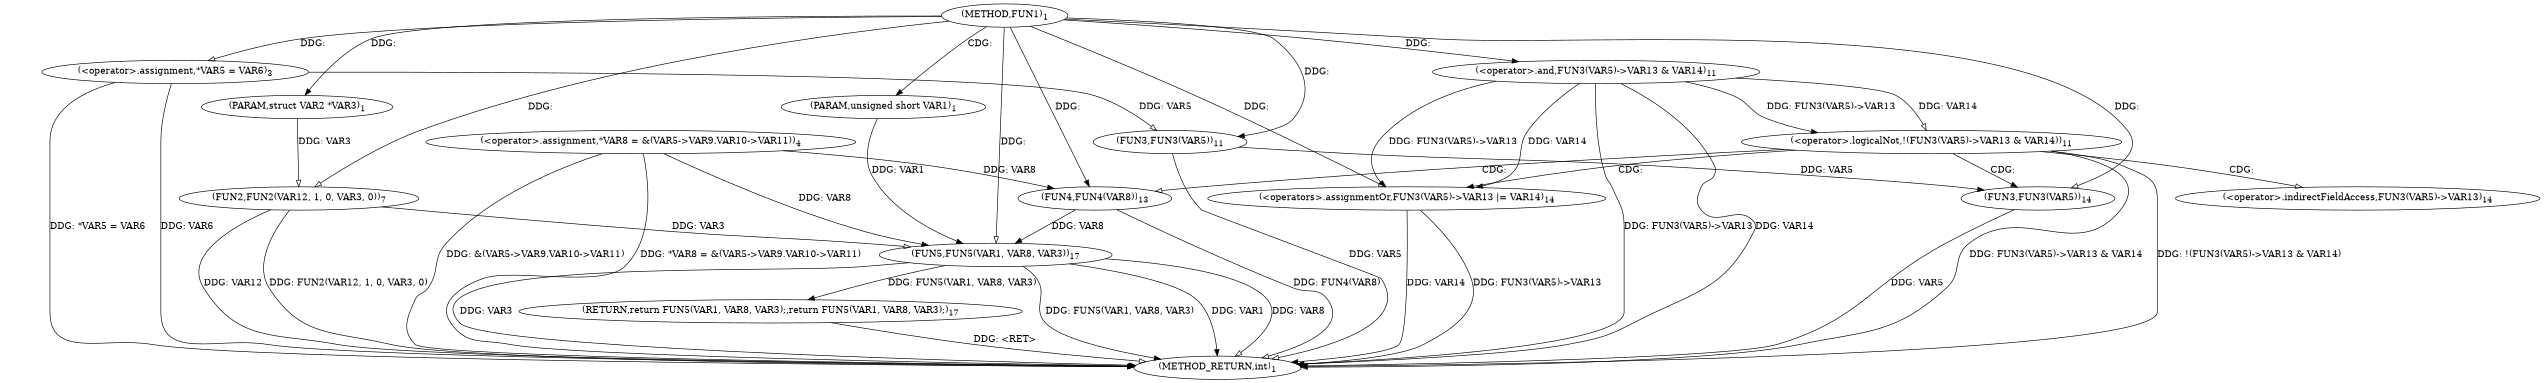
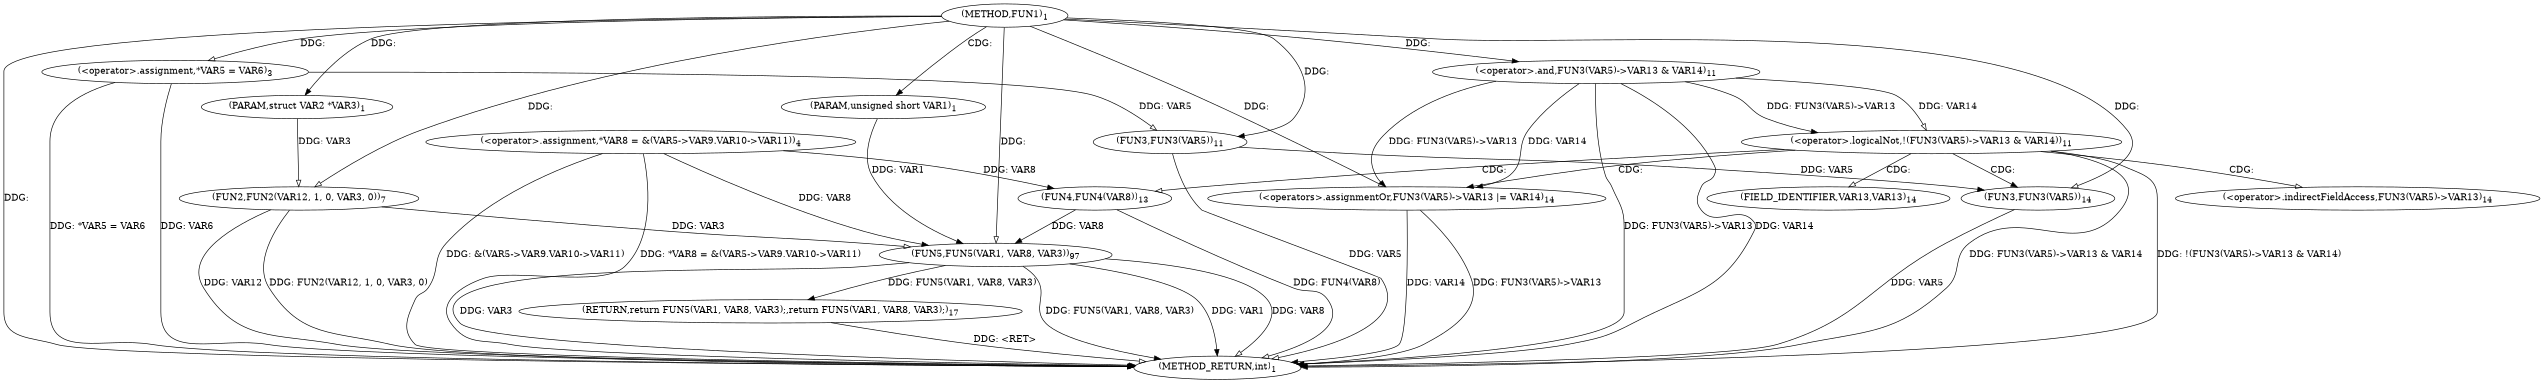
(1048, 104) -> (4, 290)
none -> (1828, 198)
(1075, 254) -> (1075, 254)
